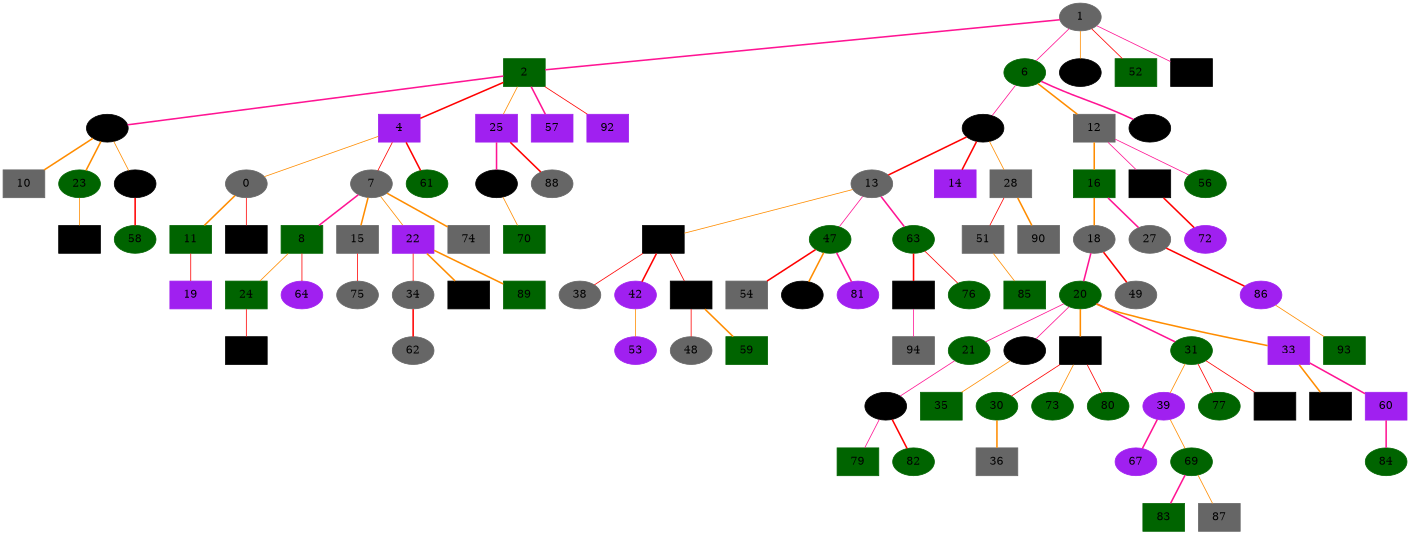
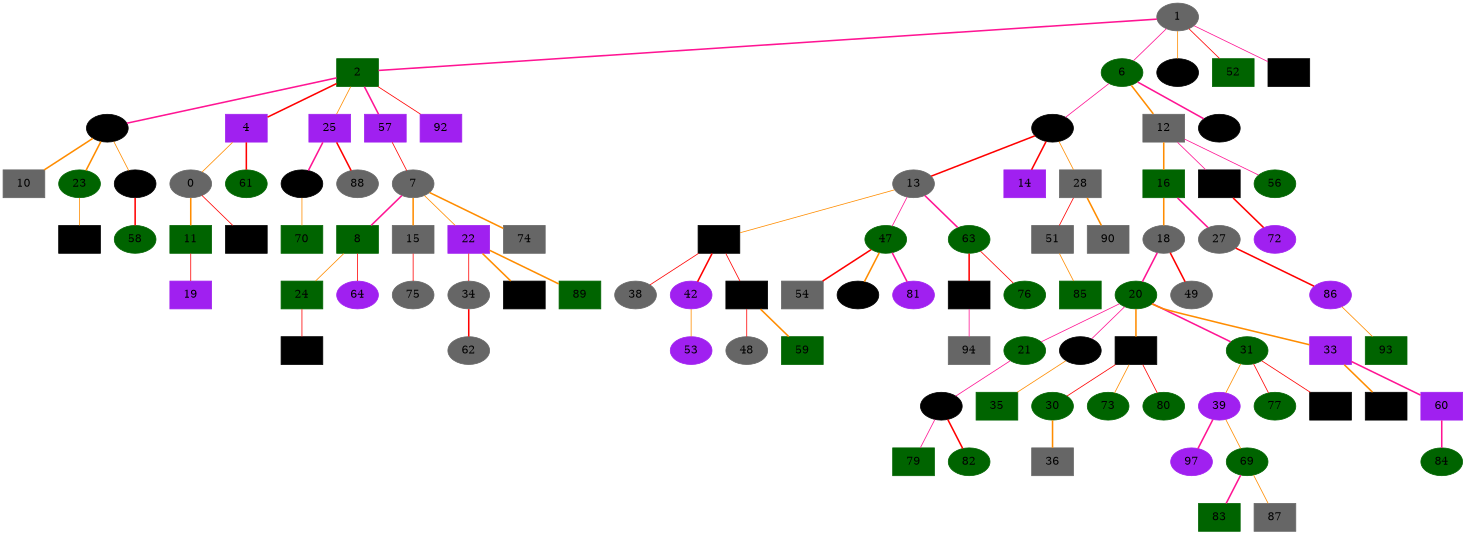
(385, 156) -> (399, 156)
(1136, 462) -> (1192, 462)
